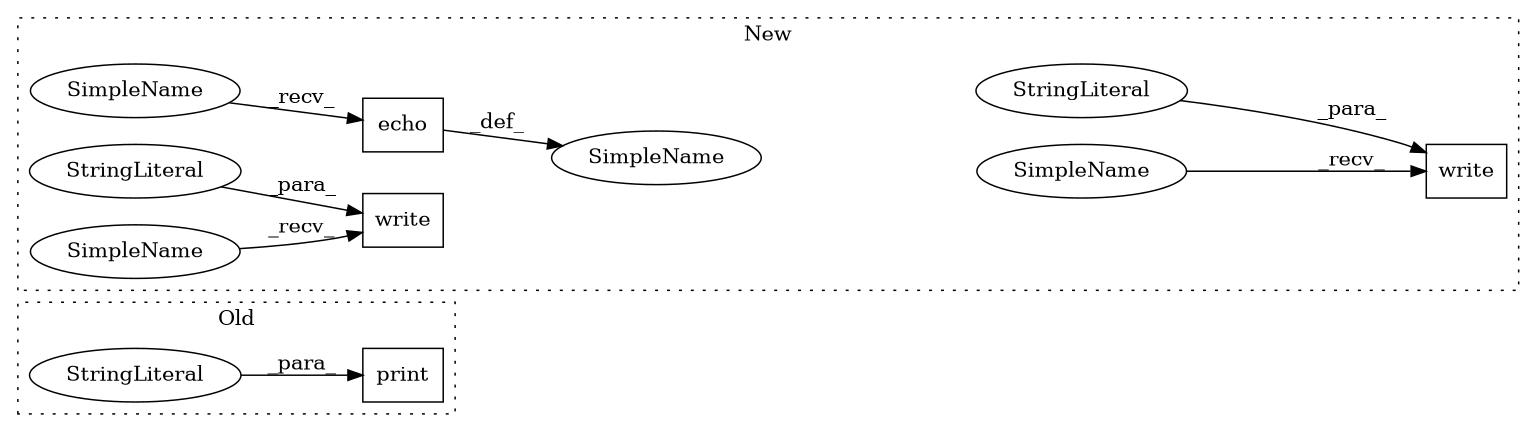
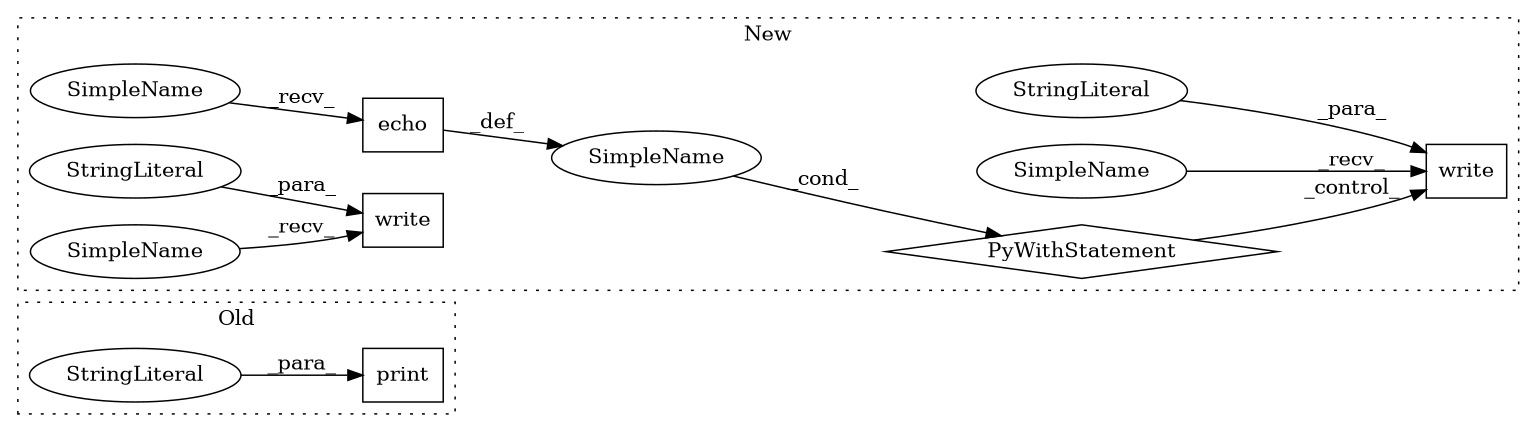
none -> (1082, 252)
